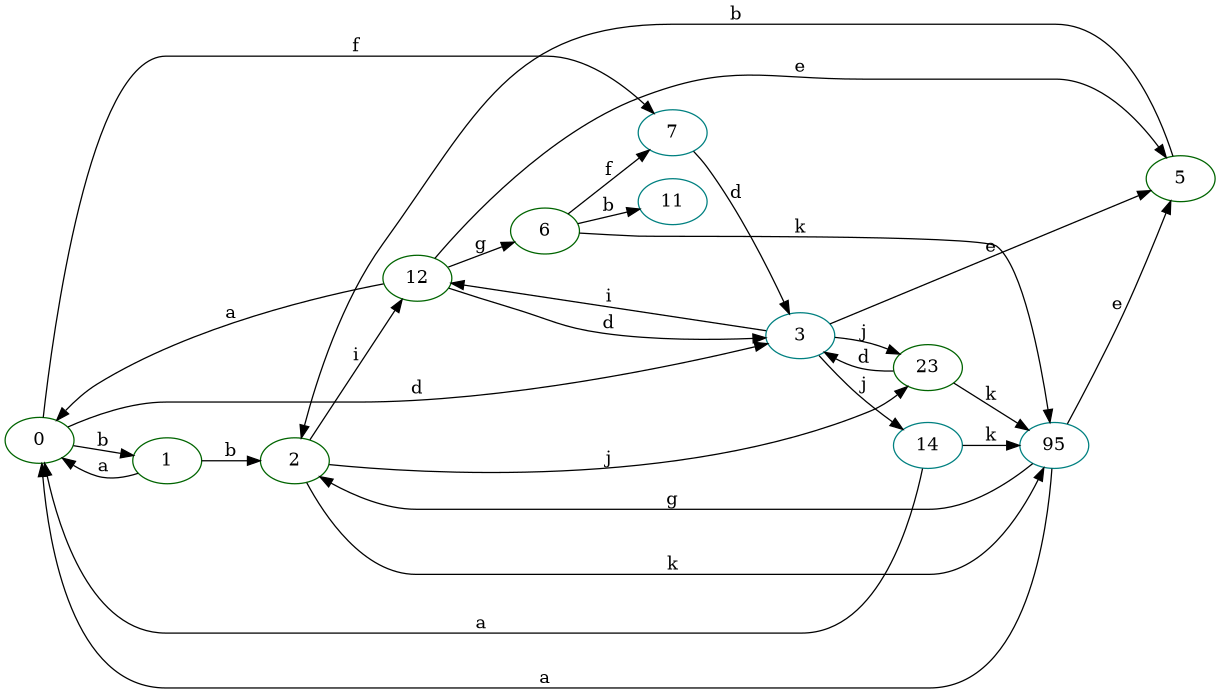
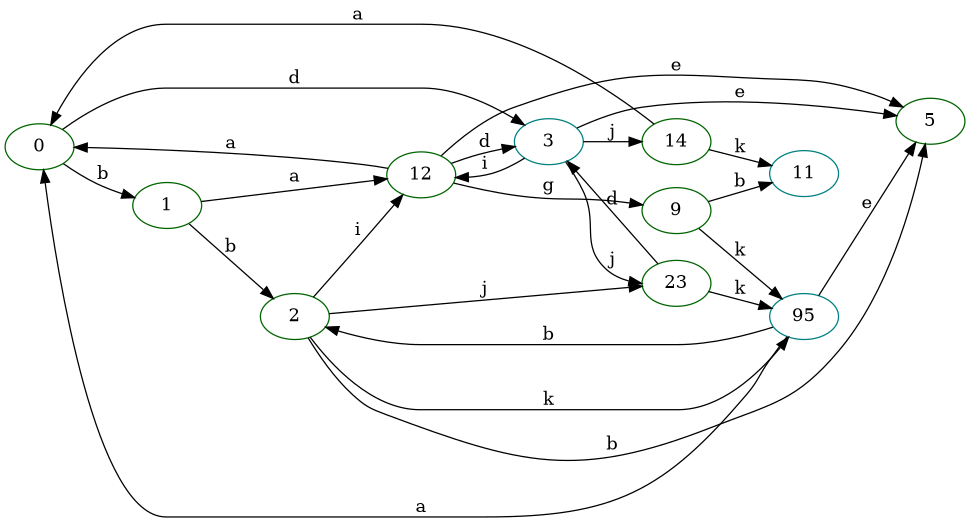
(666, 25) -> (672, 441)
(673, 133) -> none
(545, 231) -> (676, 211)
(928, 445) -> (676, 142)
(985, 445) -> (734, 156)
(105, 478) -> (288, 191)
(673, 500) -> (549, 335)
